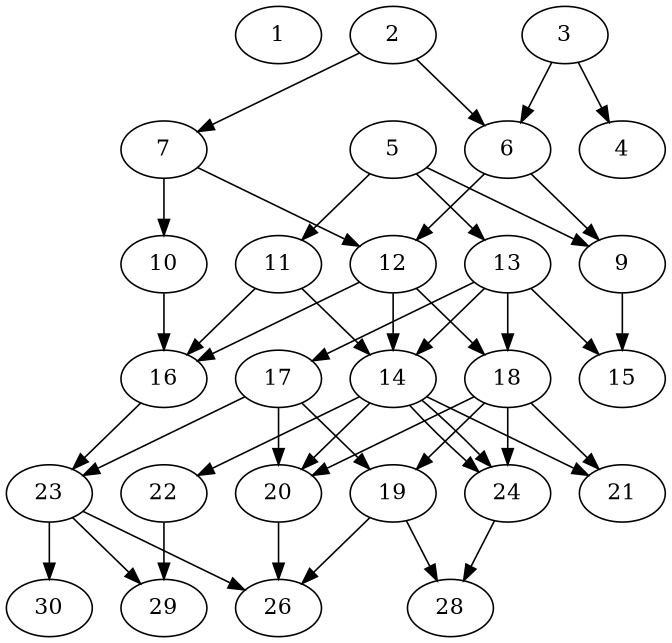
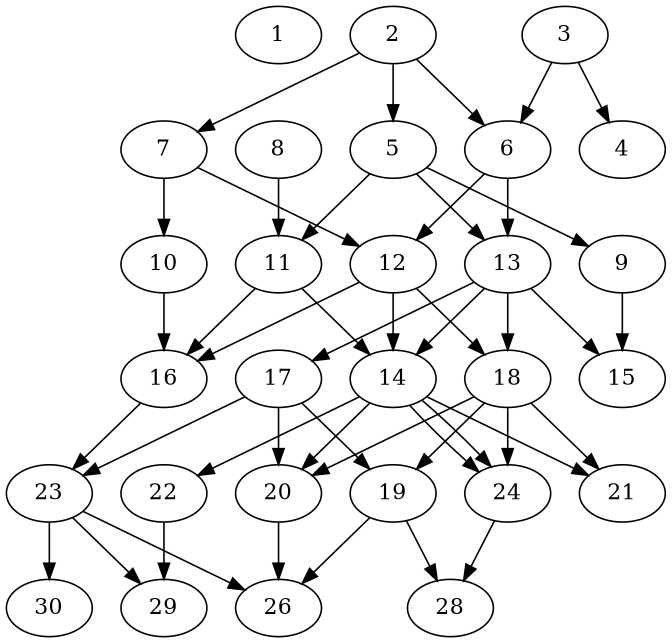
none -> (393, 85)
none -> (279, 150)
(559, 201) -> (508, 196)
